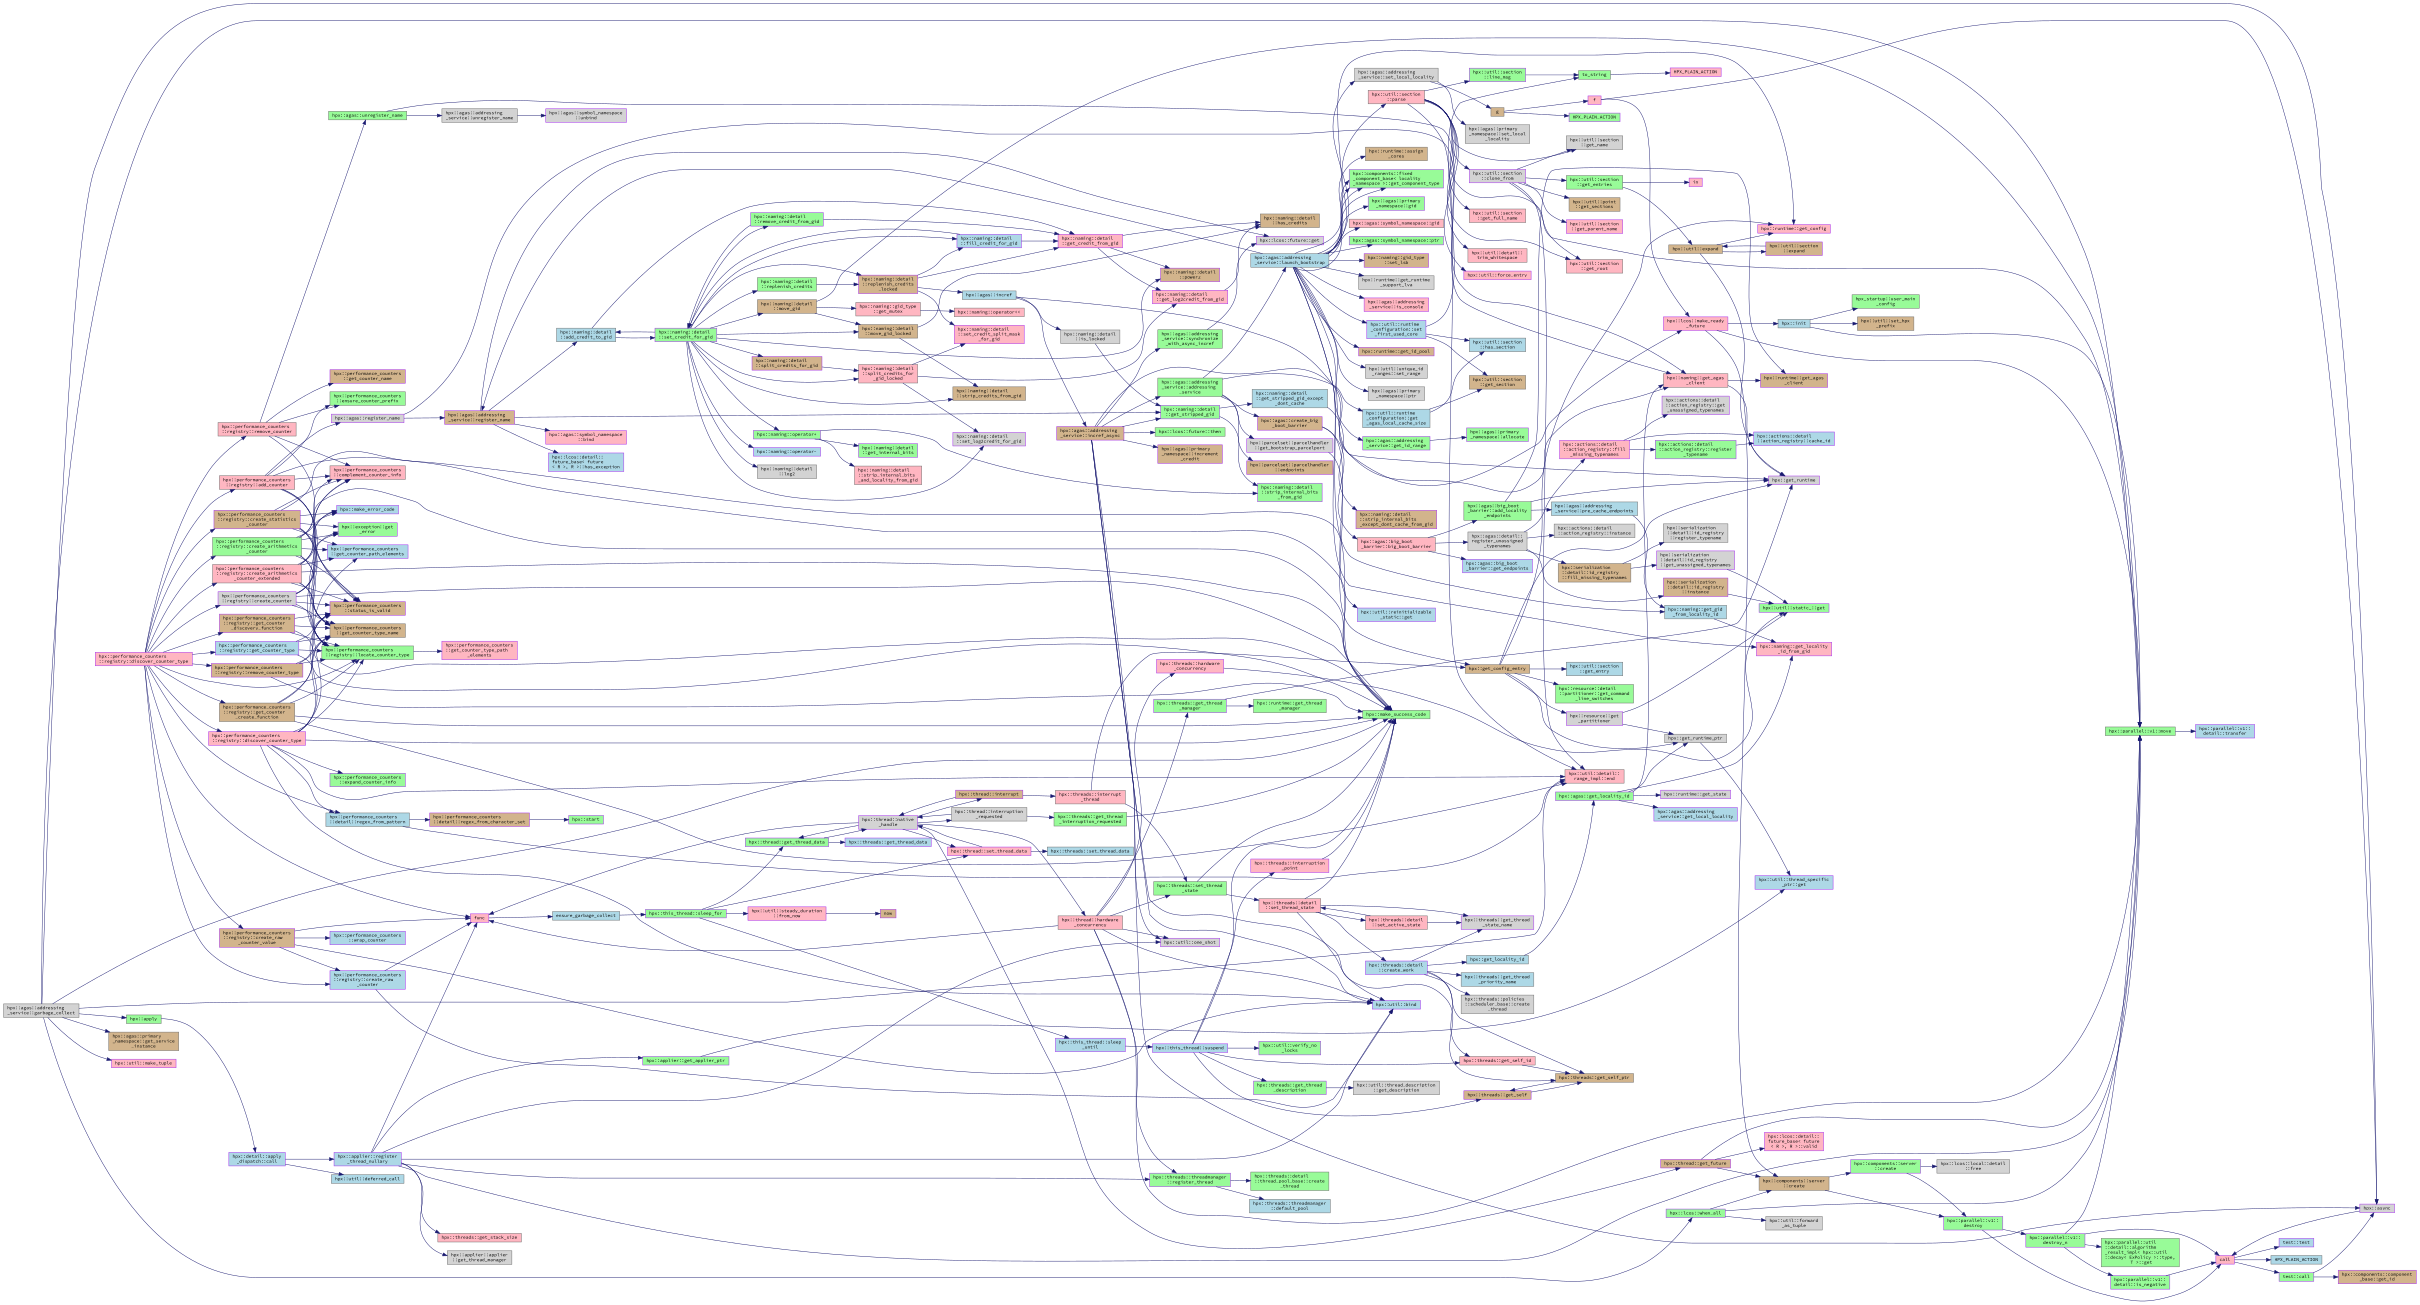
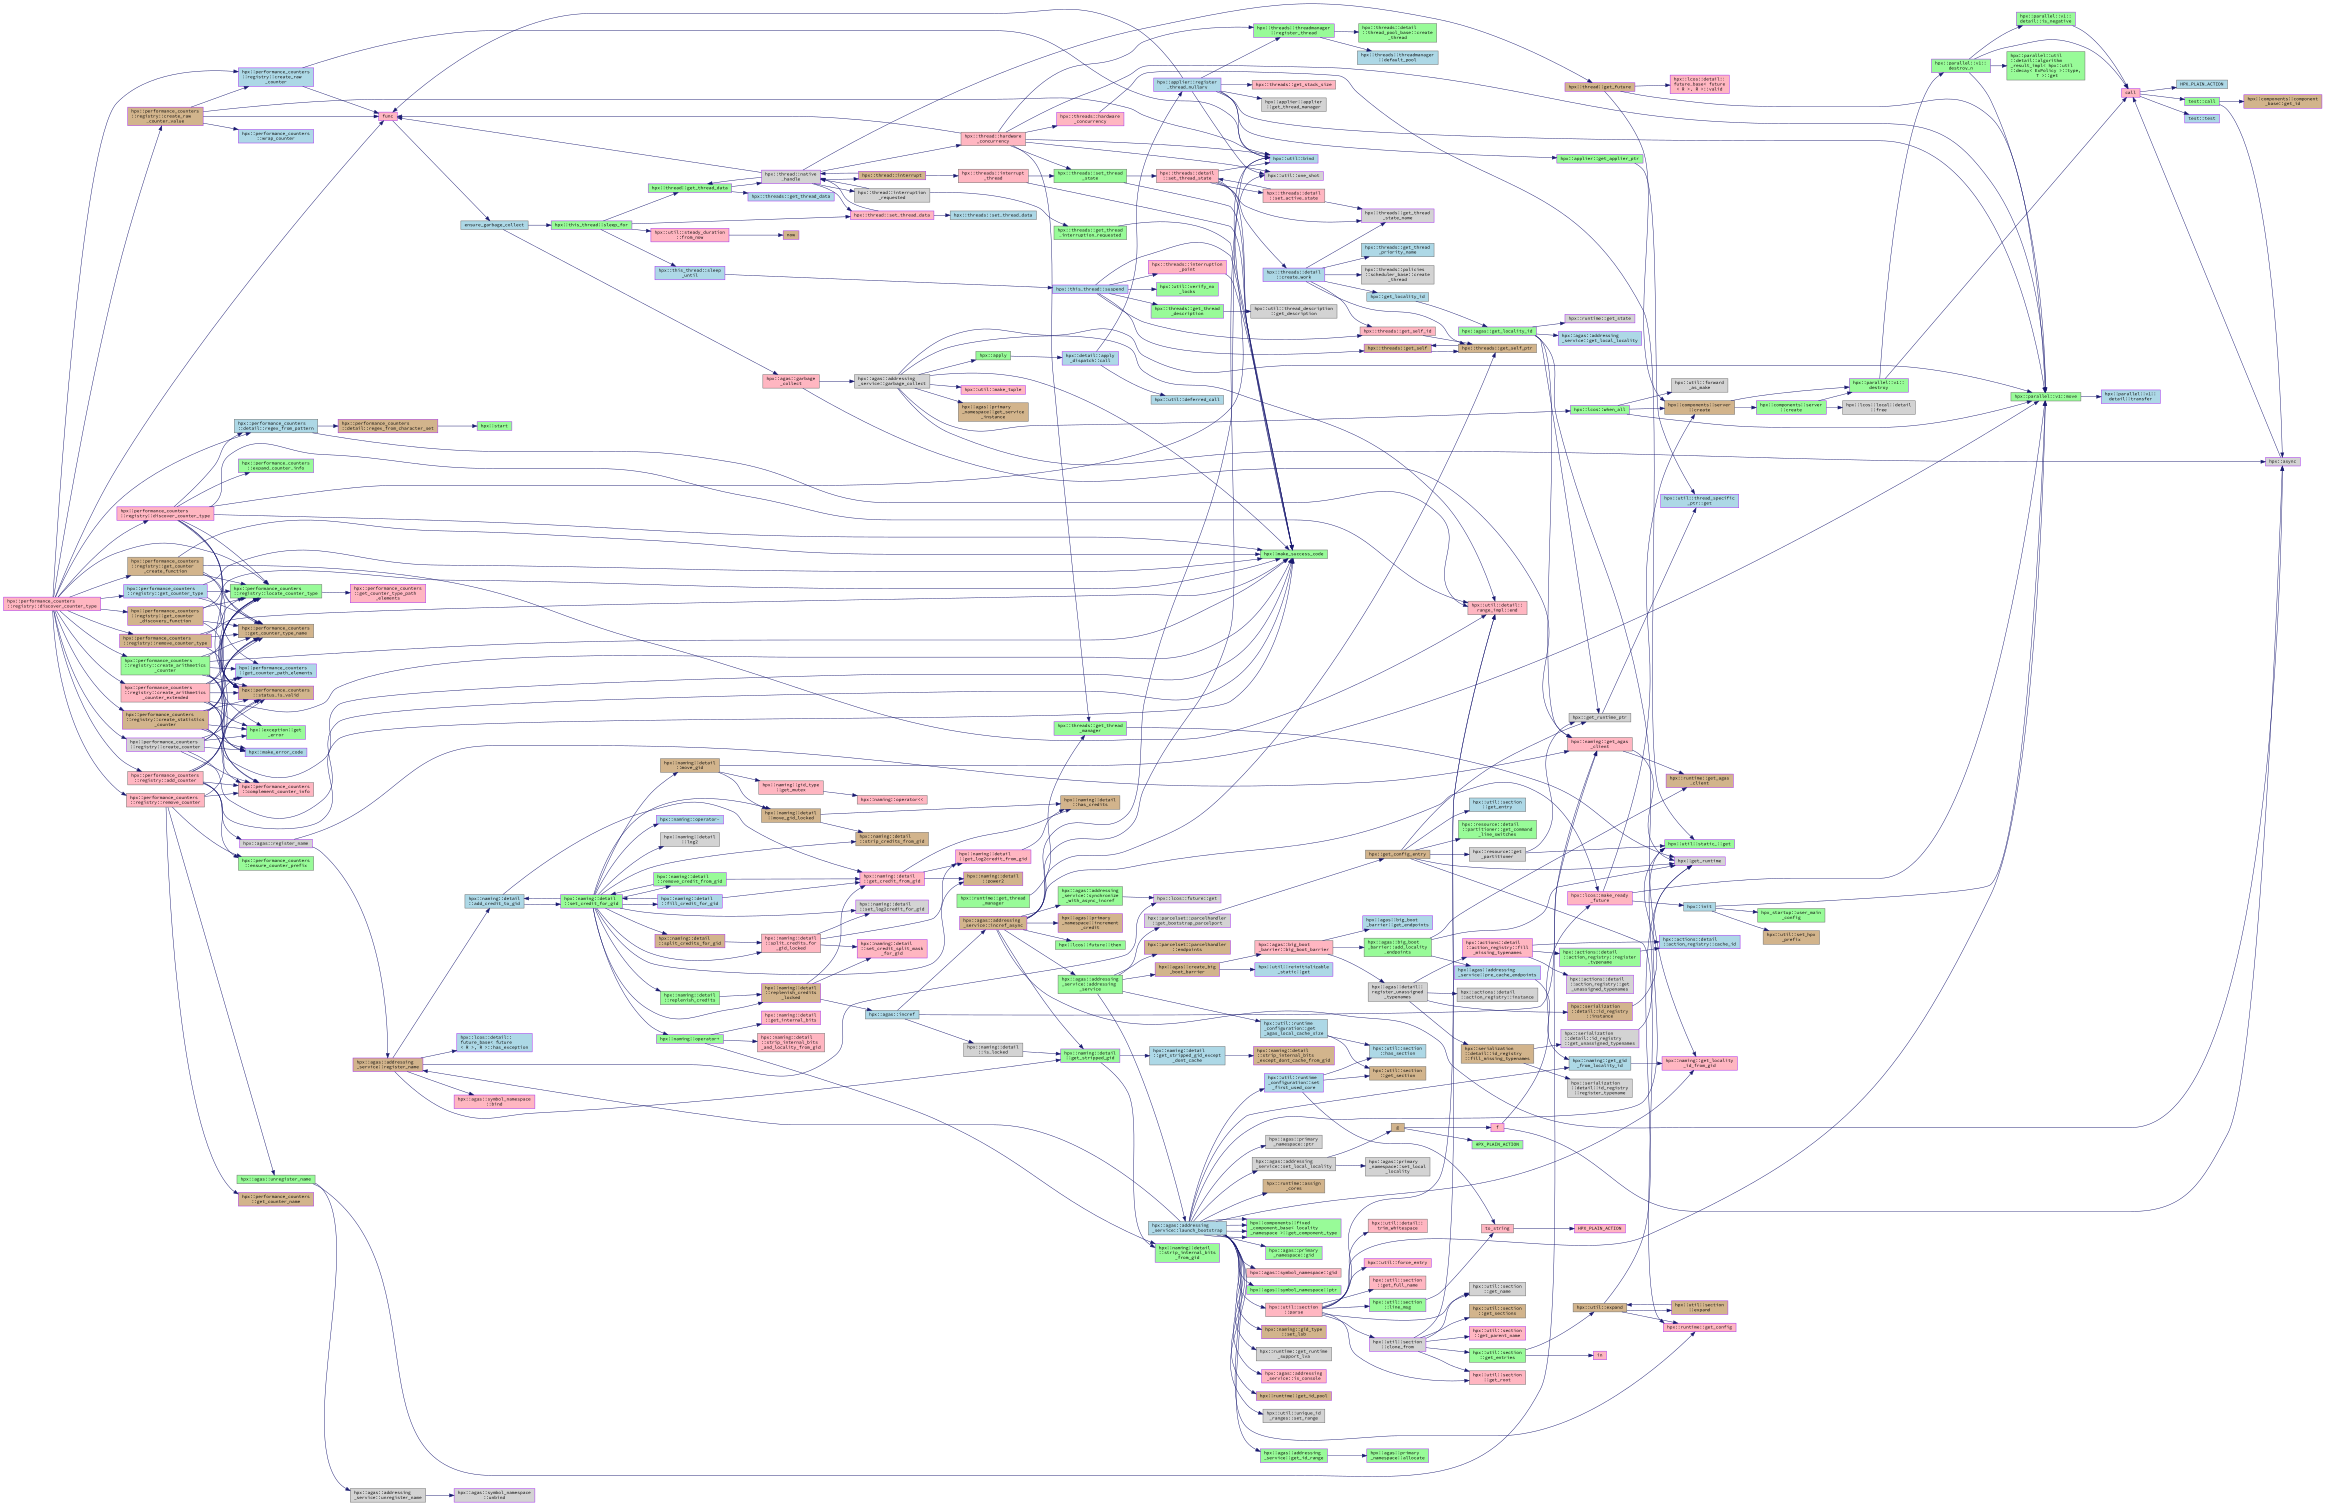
(1595, 75) -> (1497, 1229)
(1595, 204) -> (1497, 1311)
(938, 263) -> none
none -> (791, 381)
(888, 450) -> (791, 1018)
(1595, 509) -> (1497, 973)
(1252, 655) -> (1238, 243)
(1238, 706) -> (1048, 812)
(1595, 719) -> (1497, 854)
(1794, 1223) -> (1700, 385)
